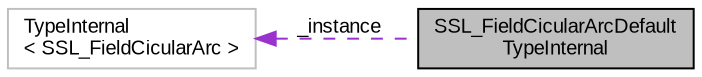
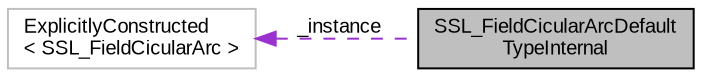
(132, 39) -> (132, 39)
